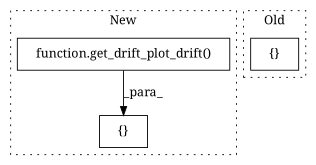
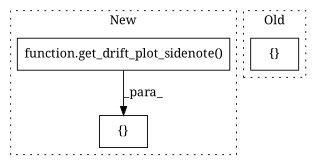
(124, 54) -> (124, 54)
